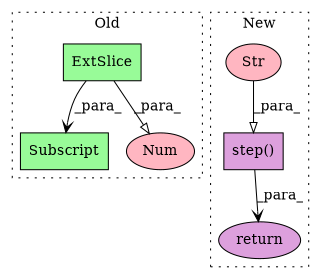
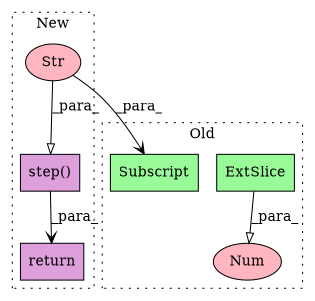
(74, 100) -> (110, 106)
(260, 240) -> (52, 262)
